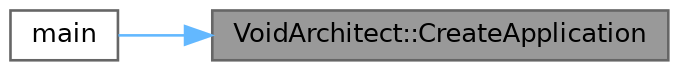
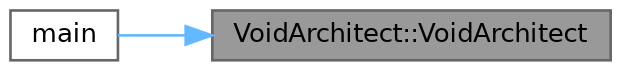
(440, 35) -> (411, 35)
